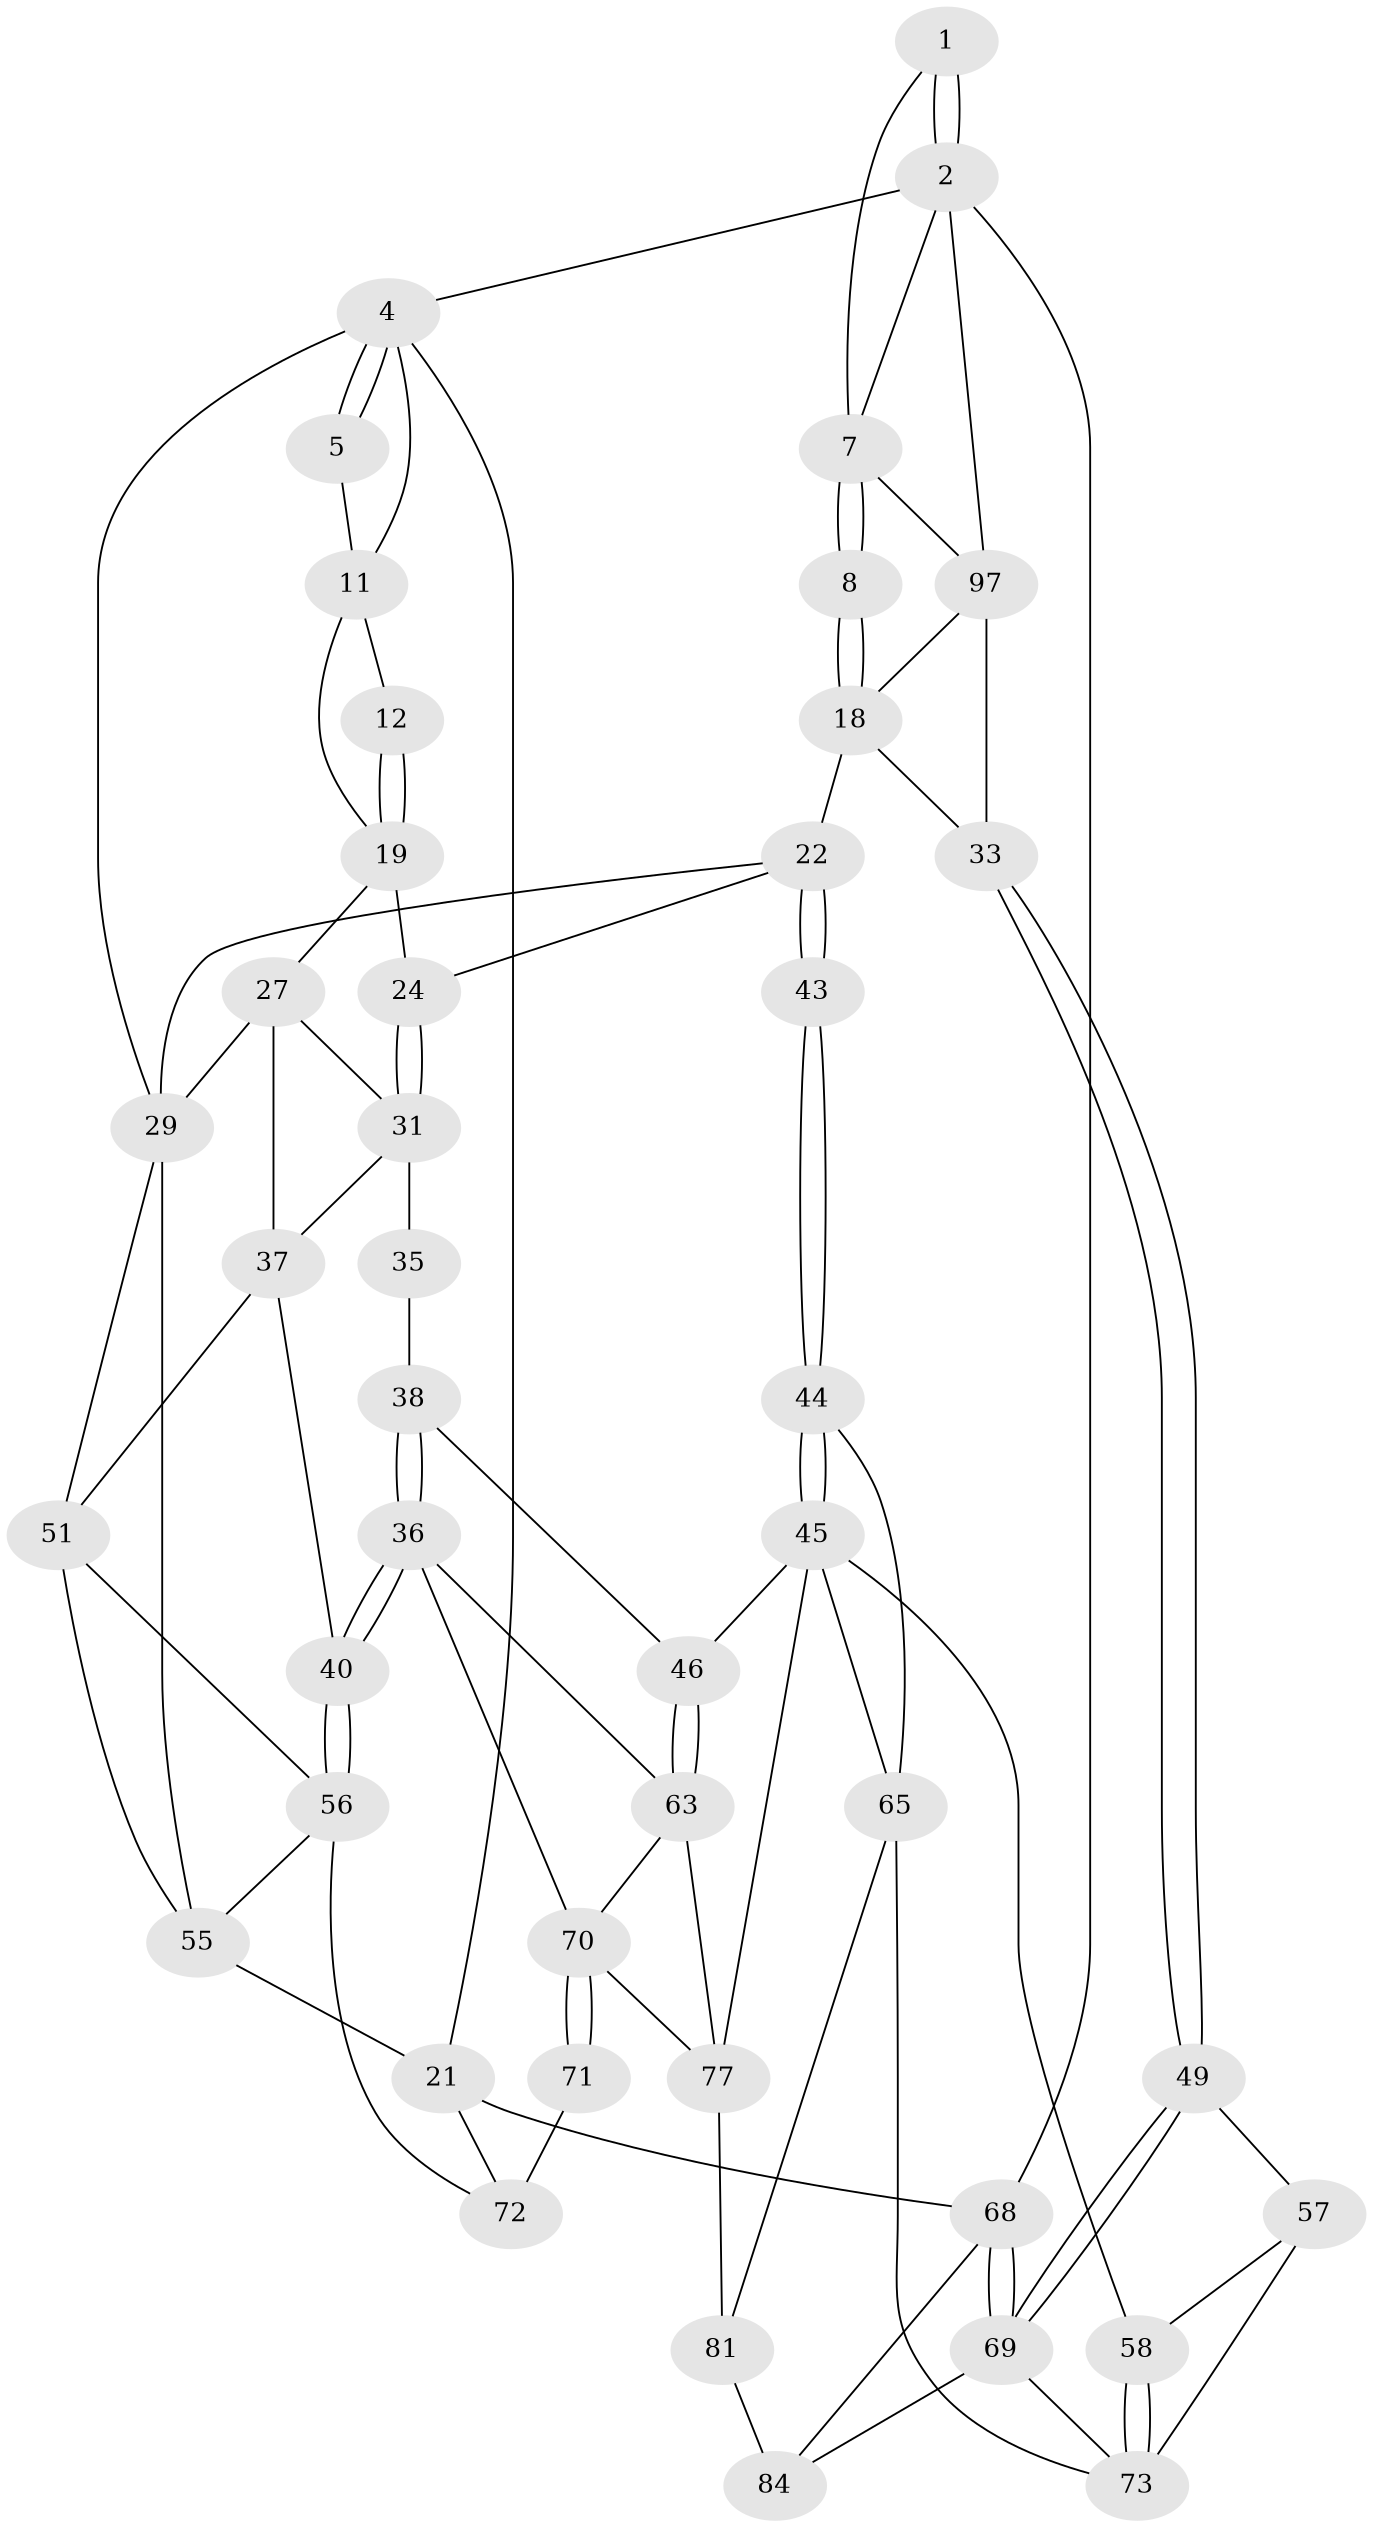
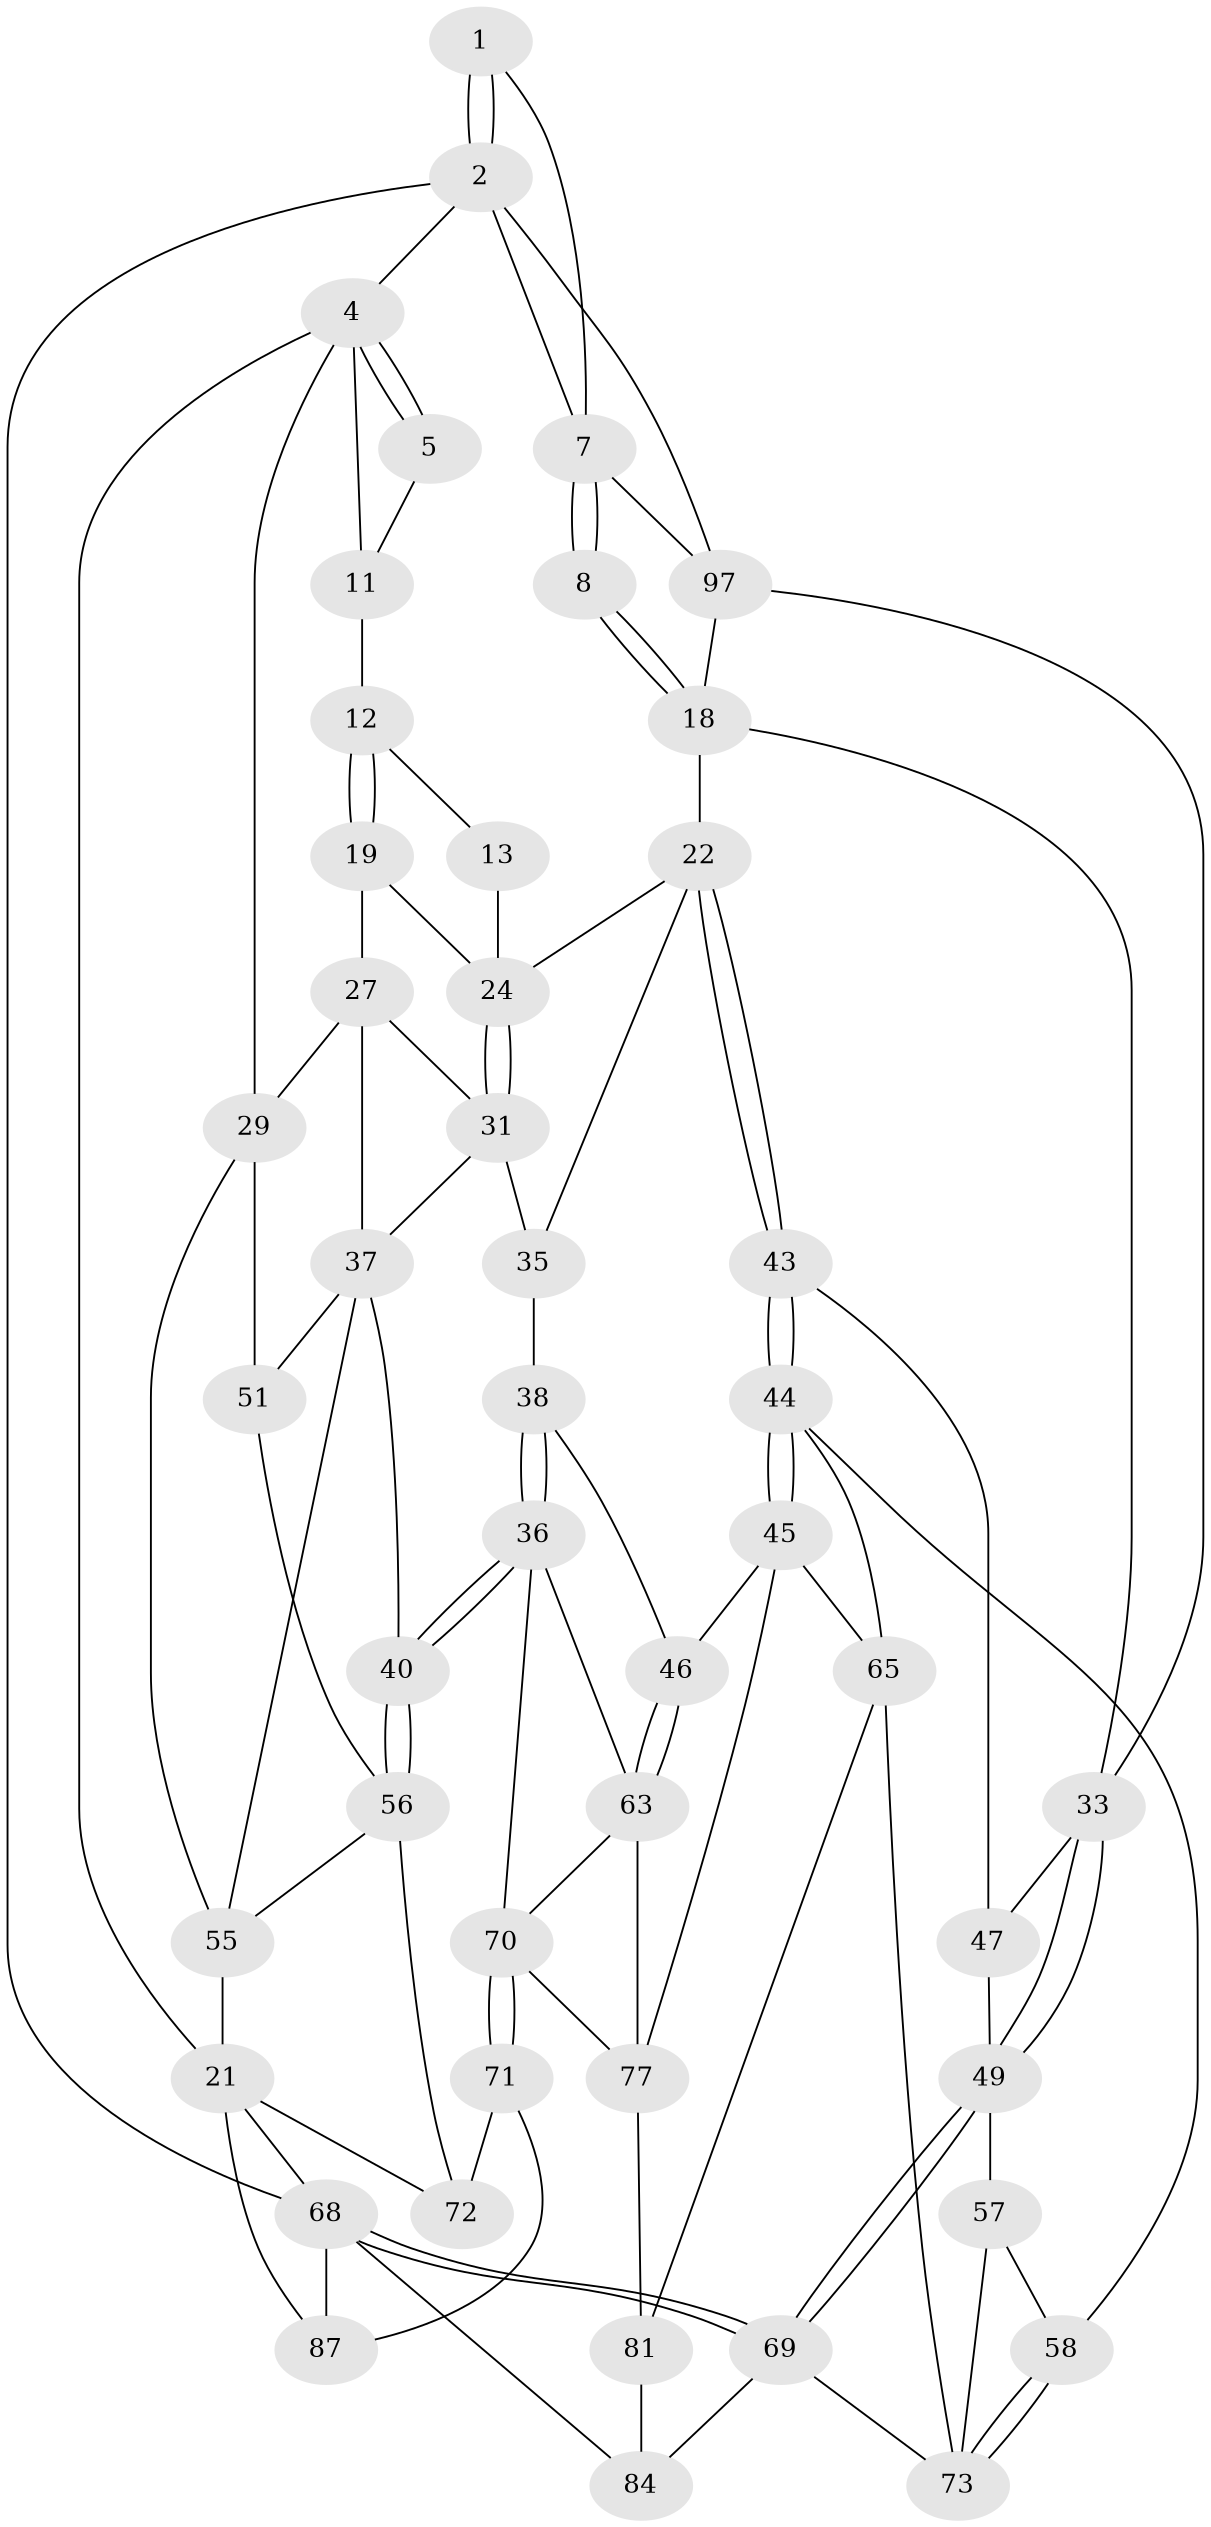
(320, 726) -> none
none -> (498, 856)
(426, 905) -> (617, 1060)
(103, 1746) -> (299, 1573)
(1019, 1915) -> (1178, 1813)
none -> (988, 1943)
none -> (326, 2350)
